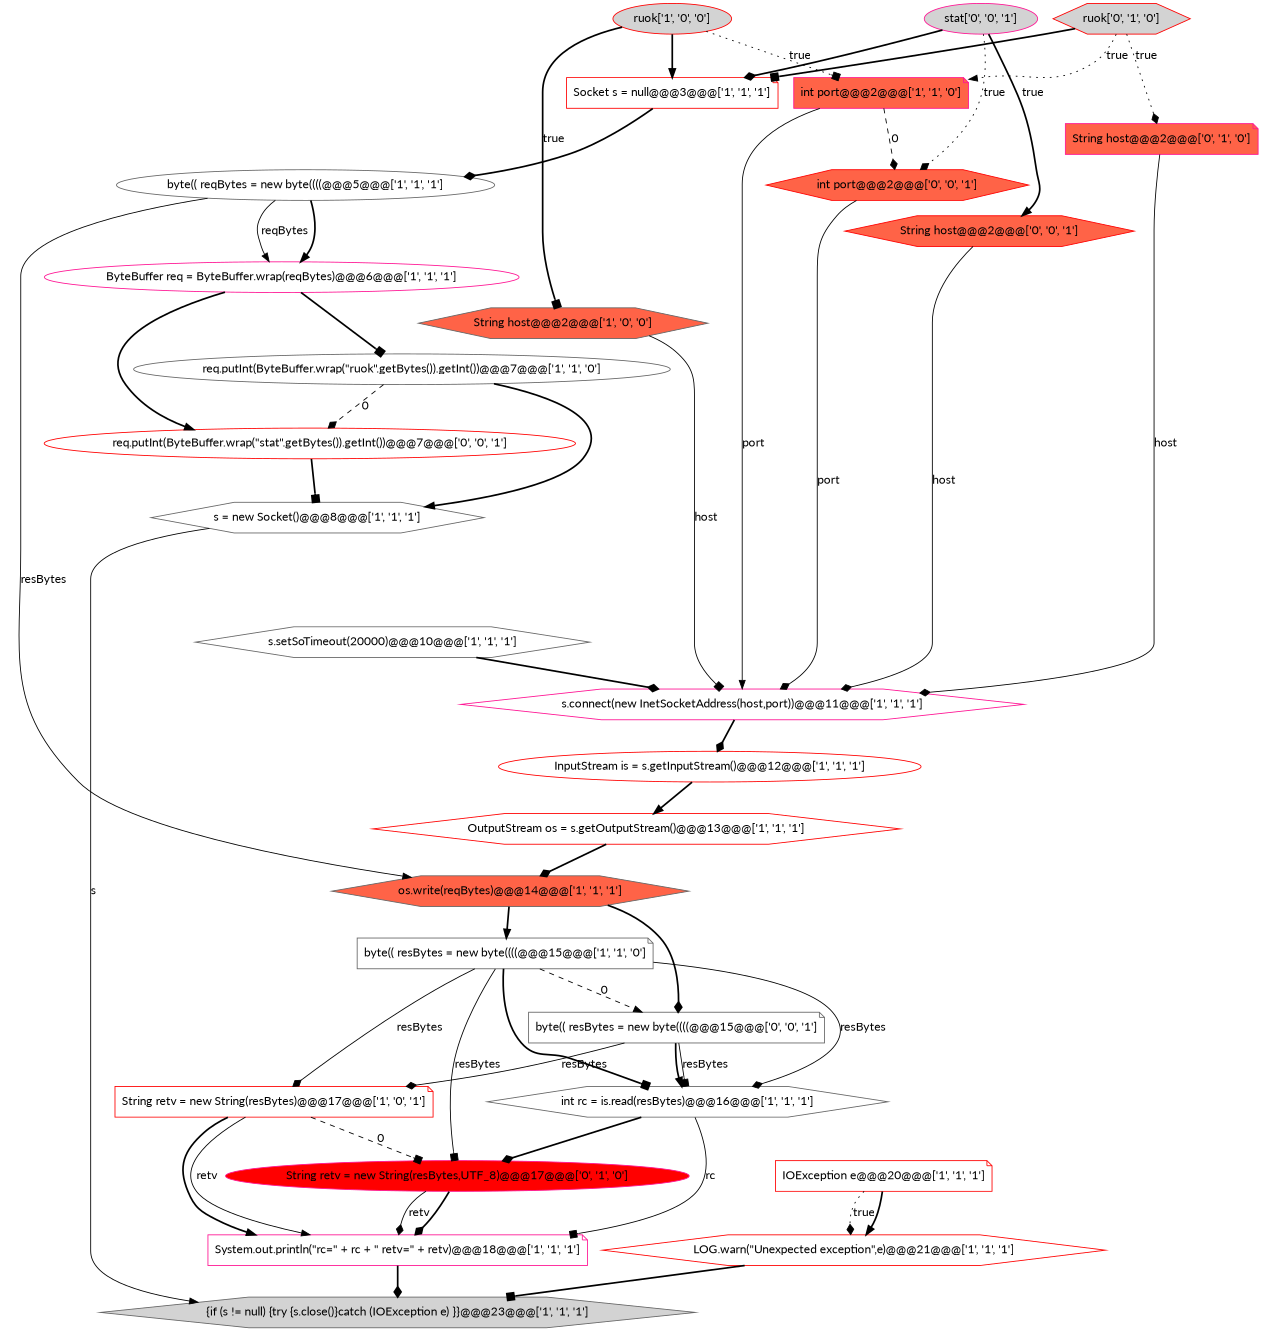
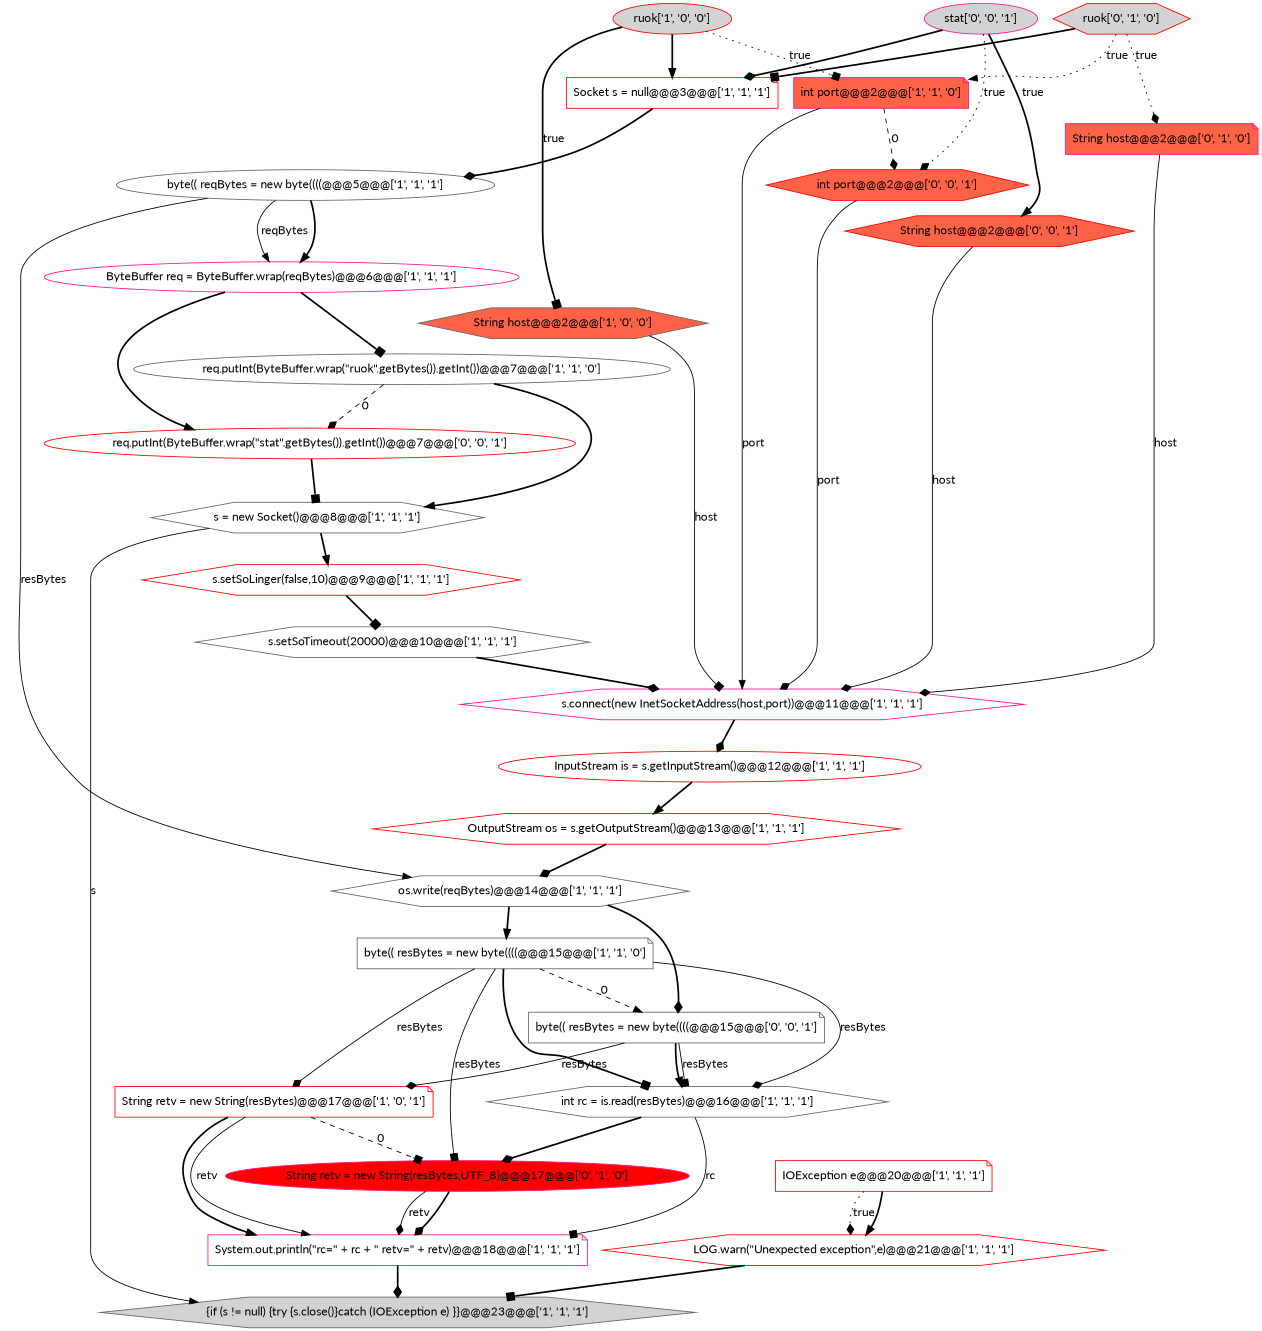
none -> (331, 580)
(510, 891) -> (510, 891)
